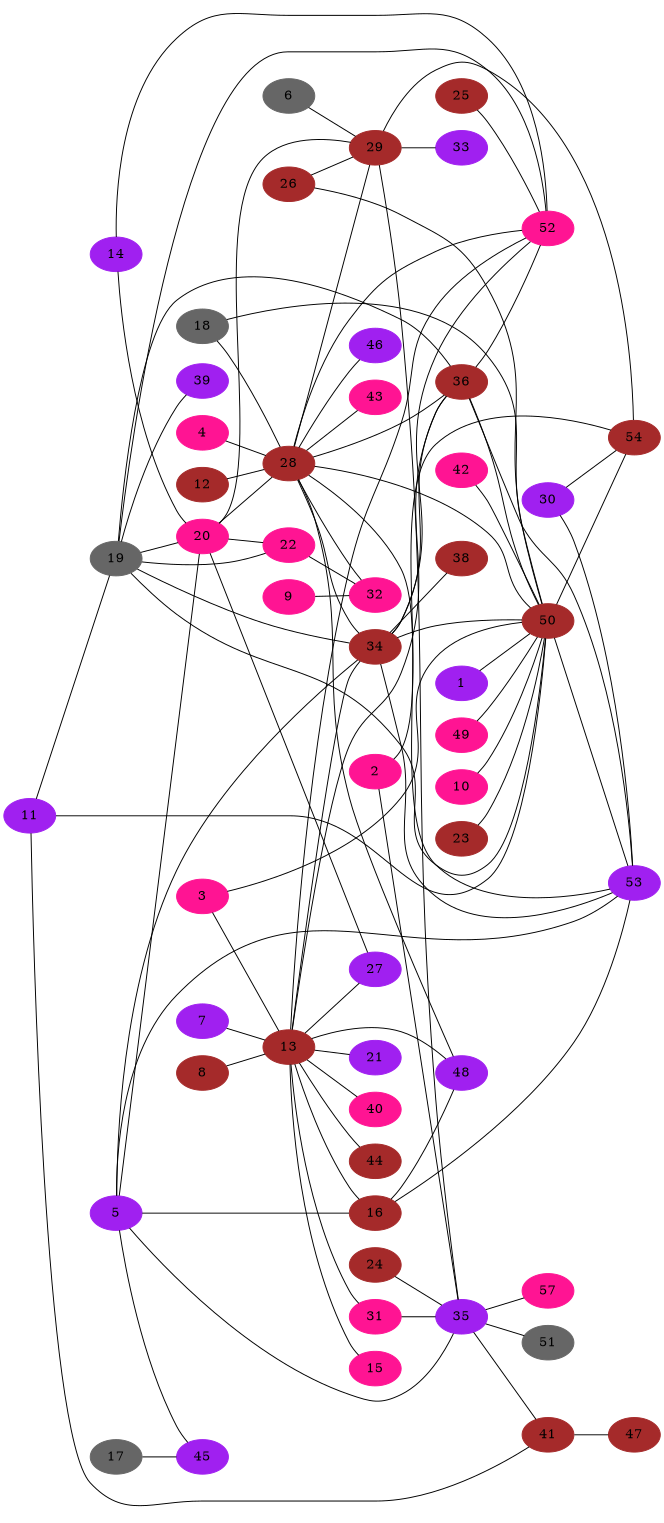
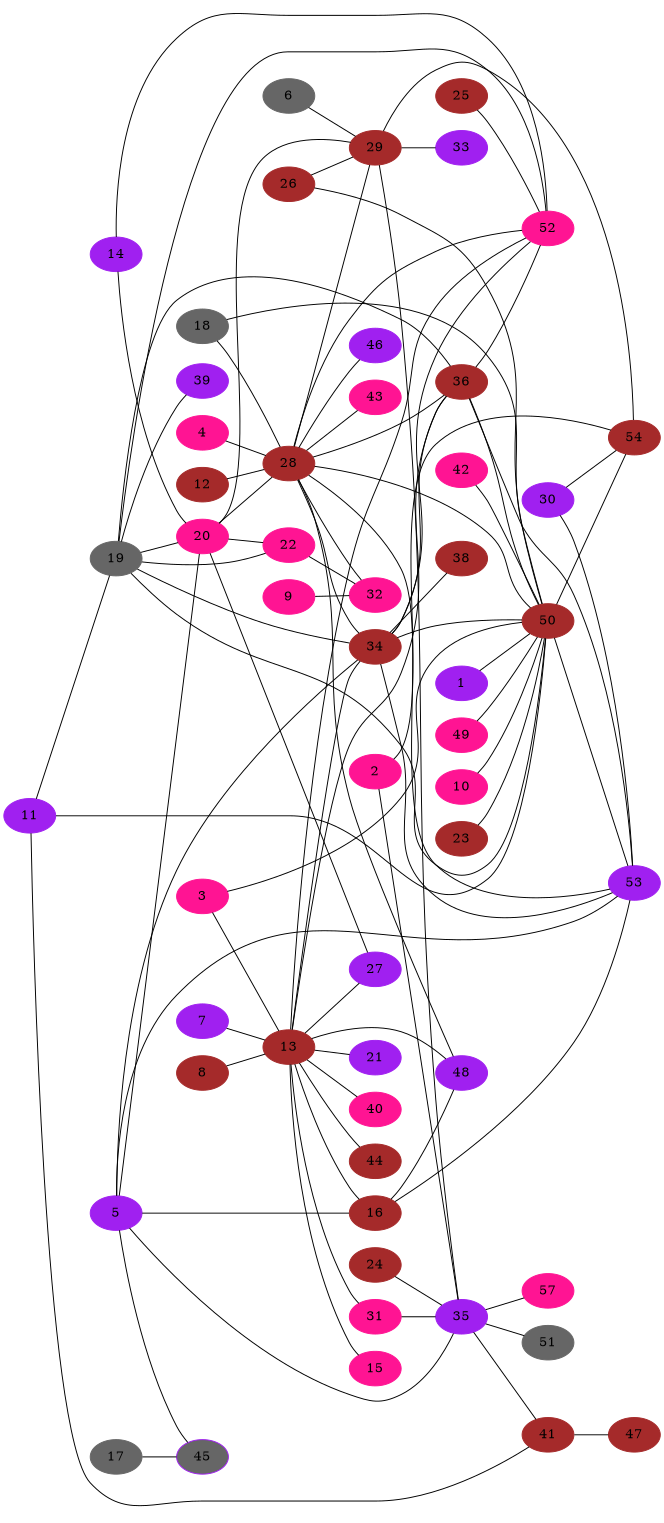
(203, 1457) -> (203, 1457)
